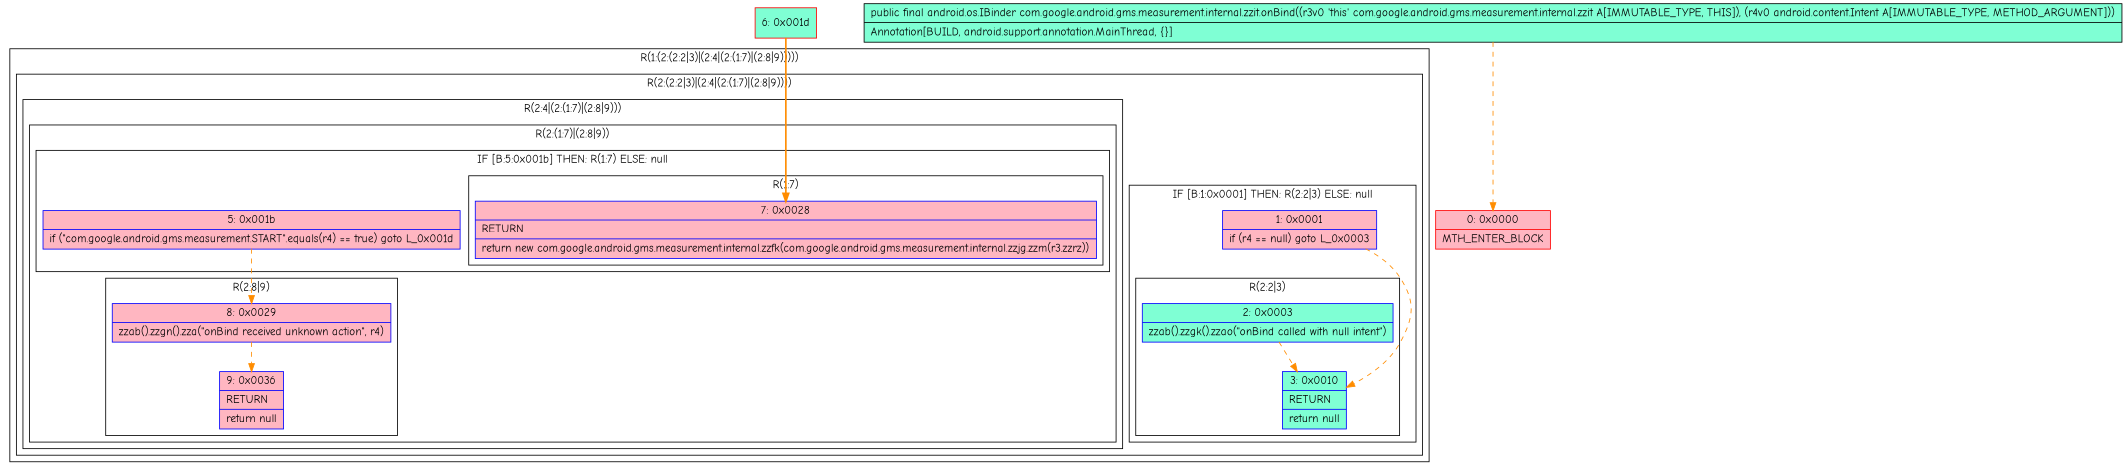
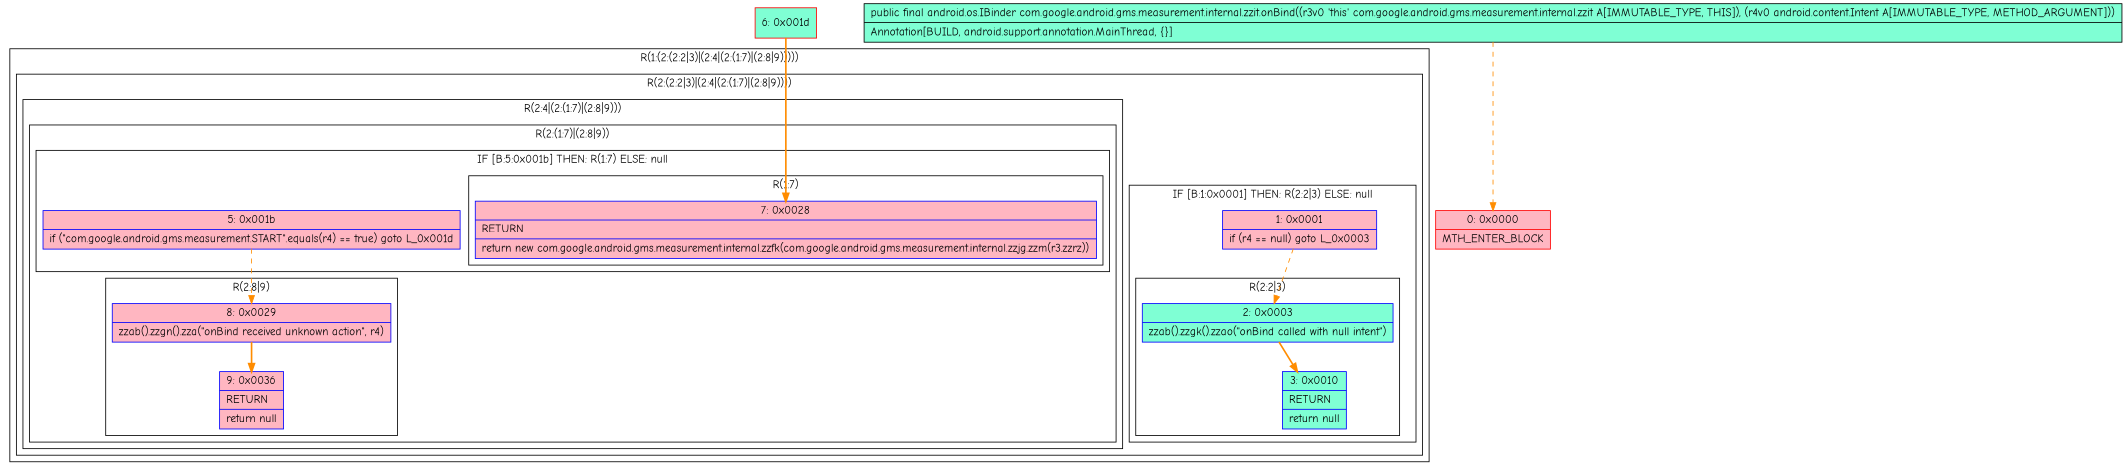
(1410, 318) -> (1285, 272)
(252, 353) -> (252, 353)
(1286, 353) -> (1286, 353)
